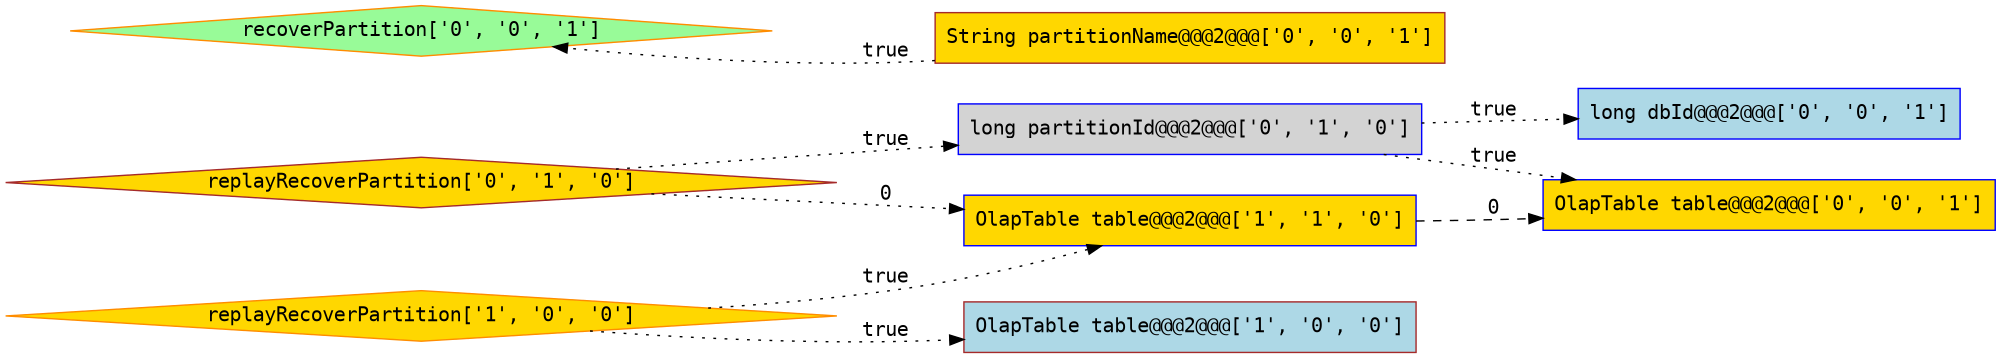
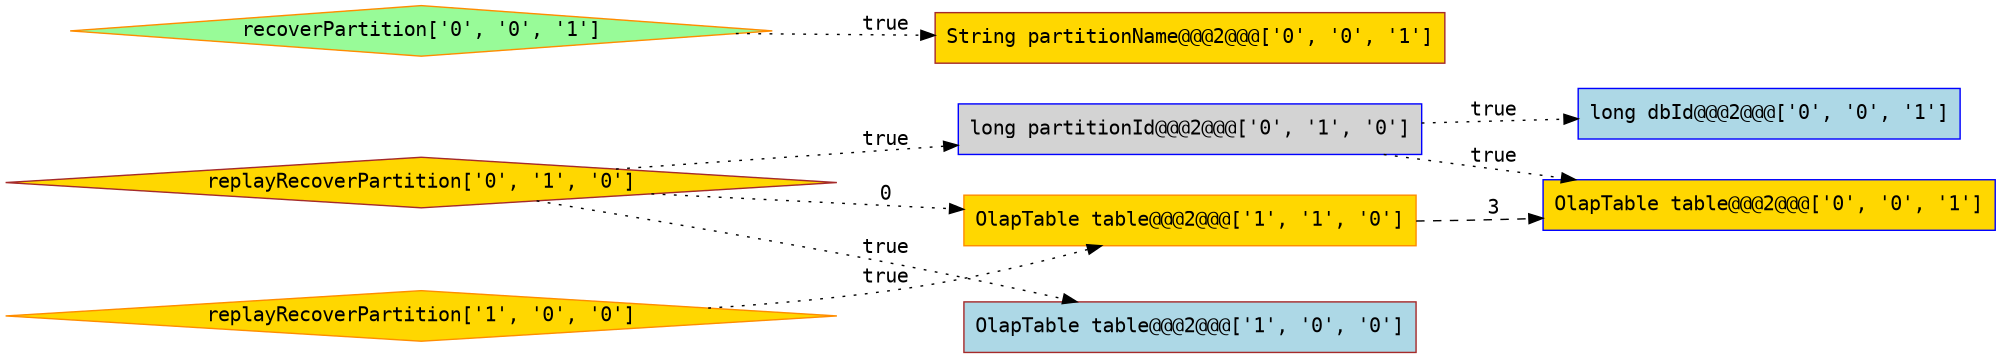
(751, 61) -> (828, 34)
(1494, 209) -> (1494, 209)
(1190, 220) -> (1190, 220)
(770, 340) -> (800, 246)
